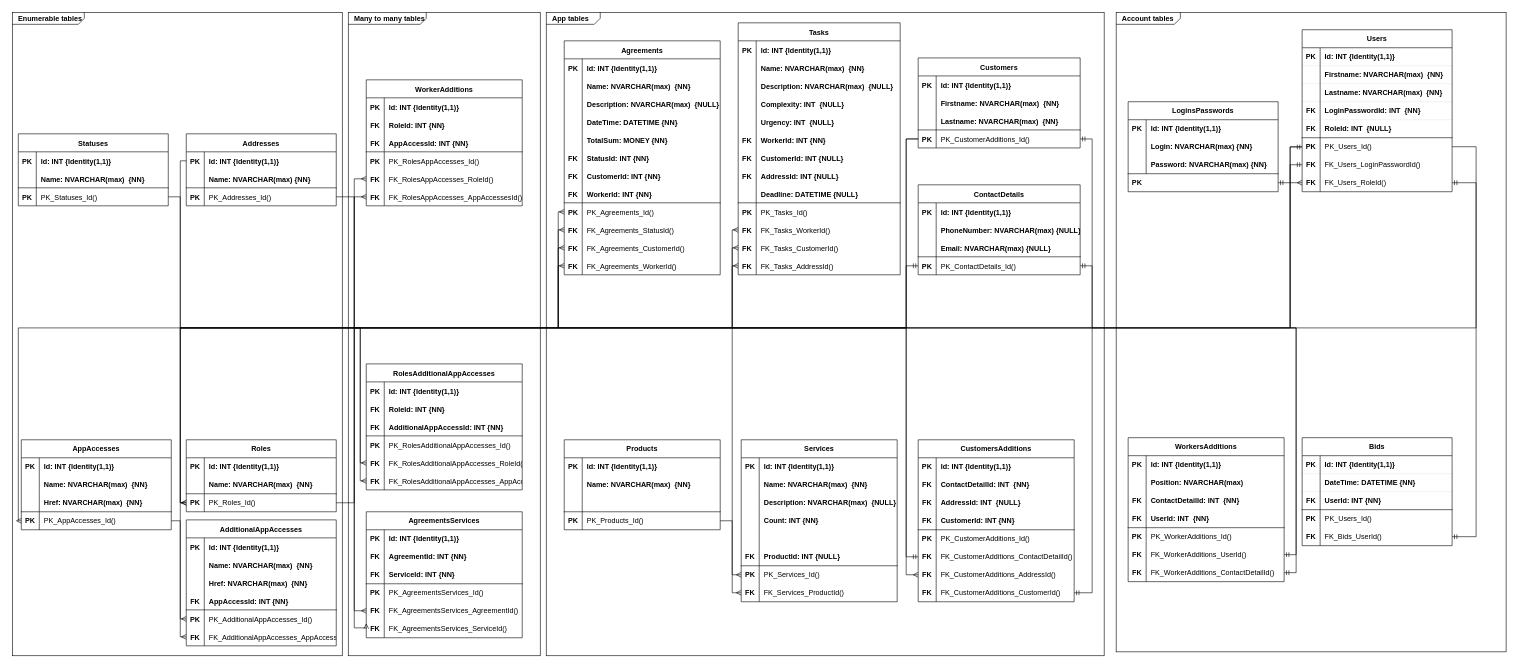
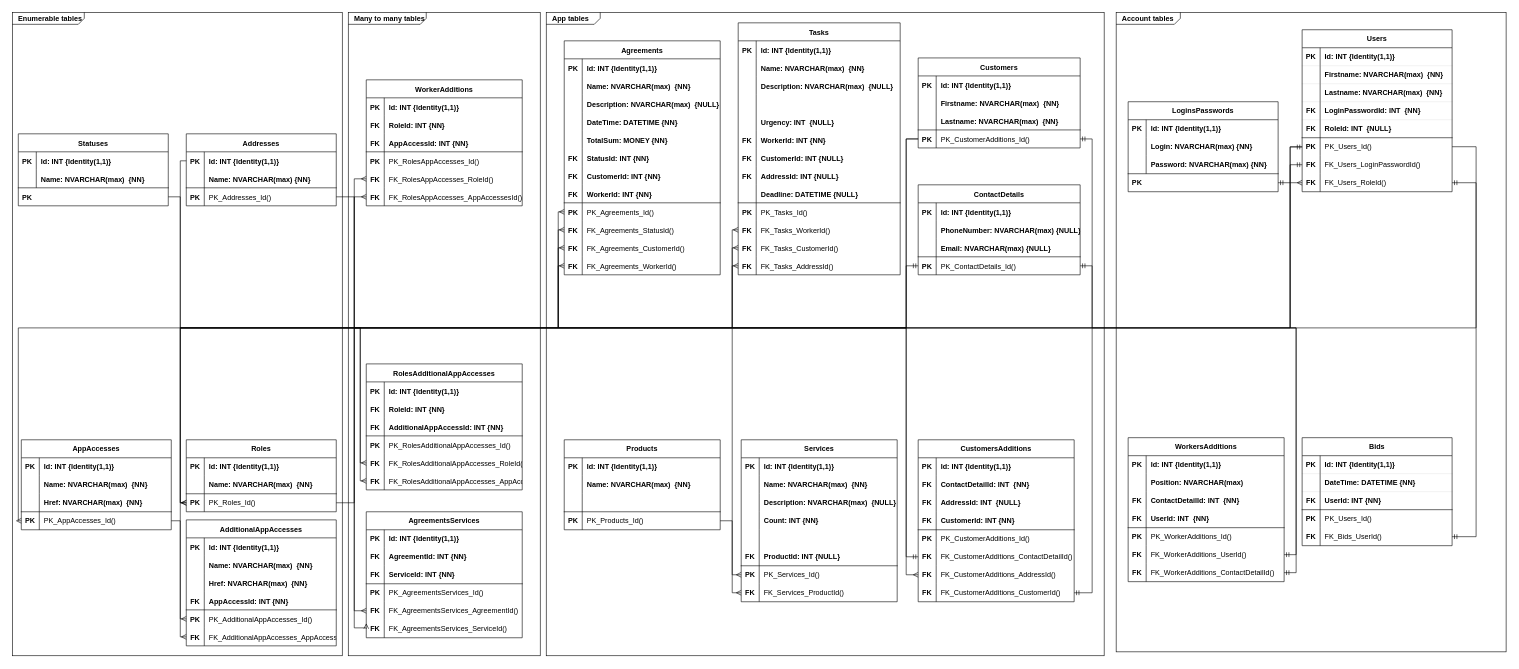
(828, 104) -> none
(102, 197) -> none
